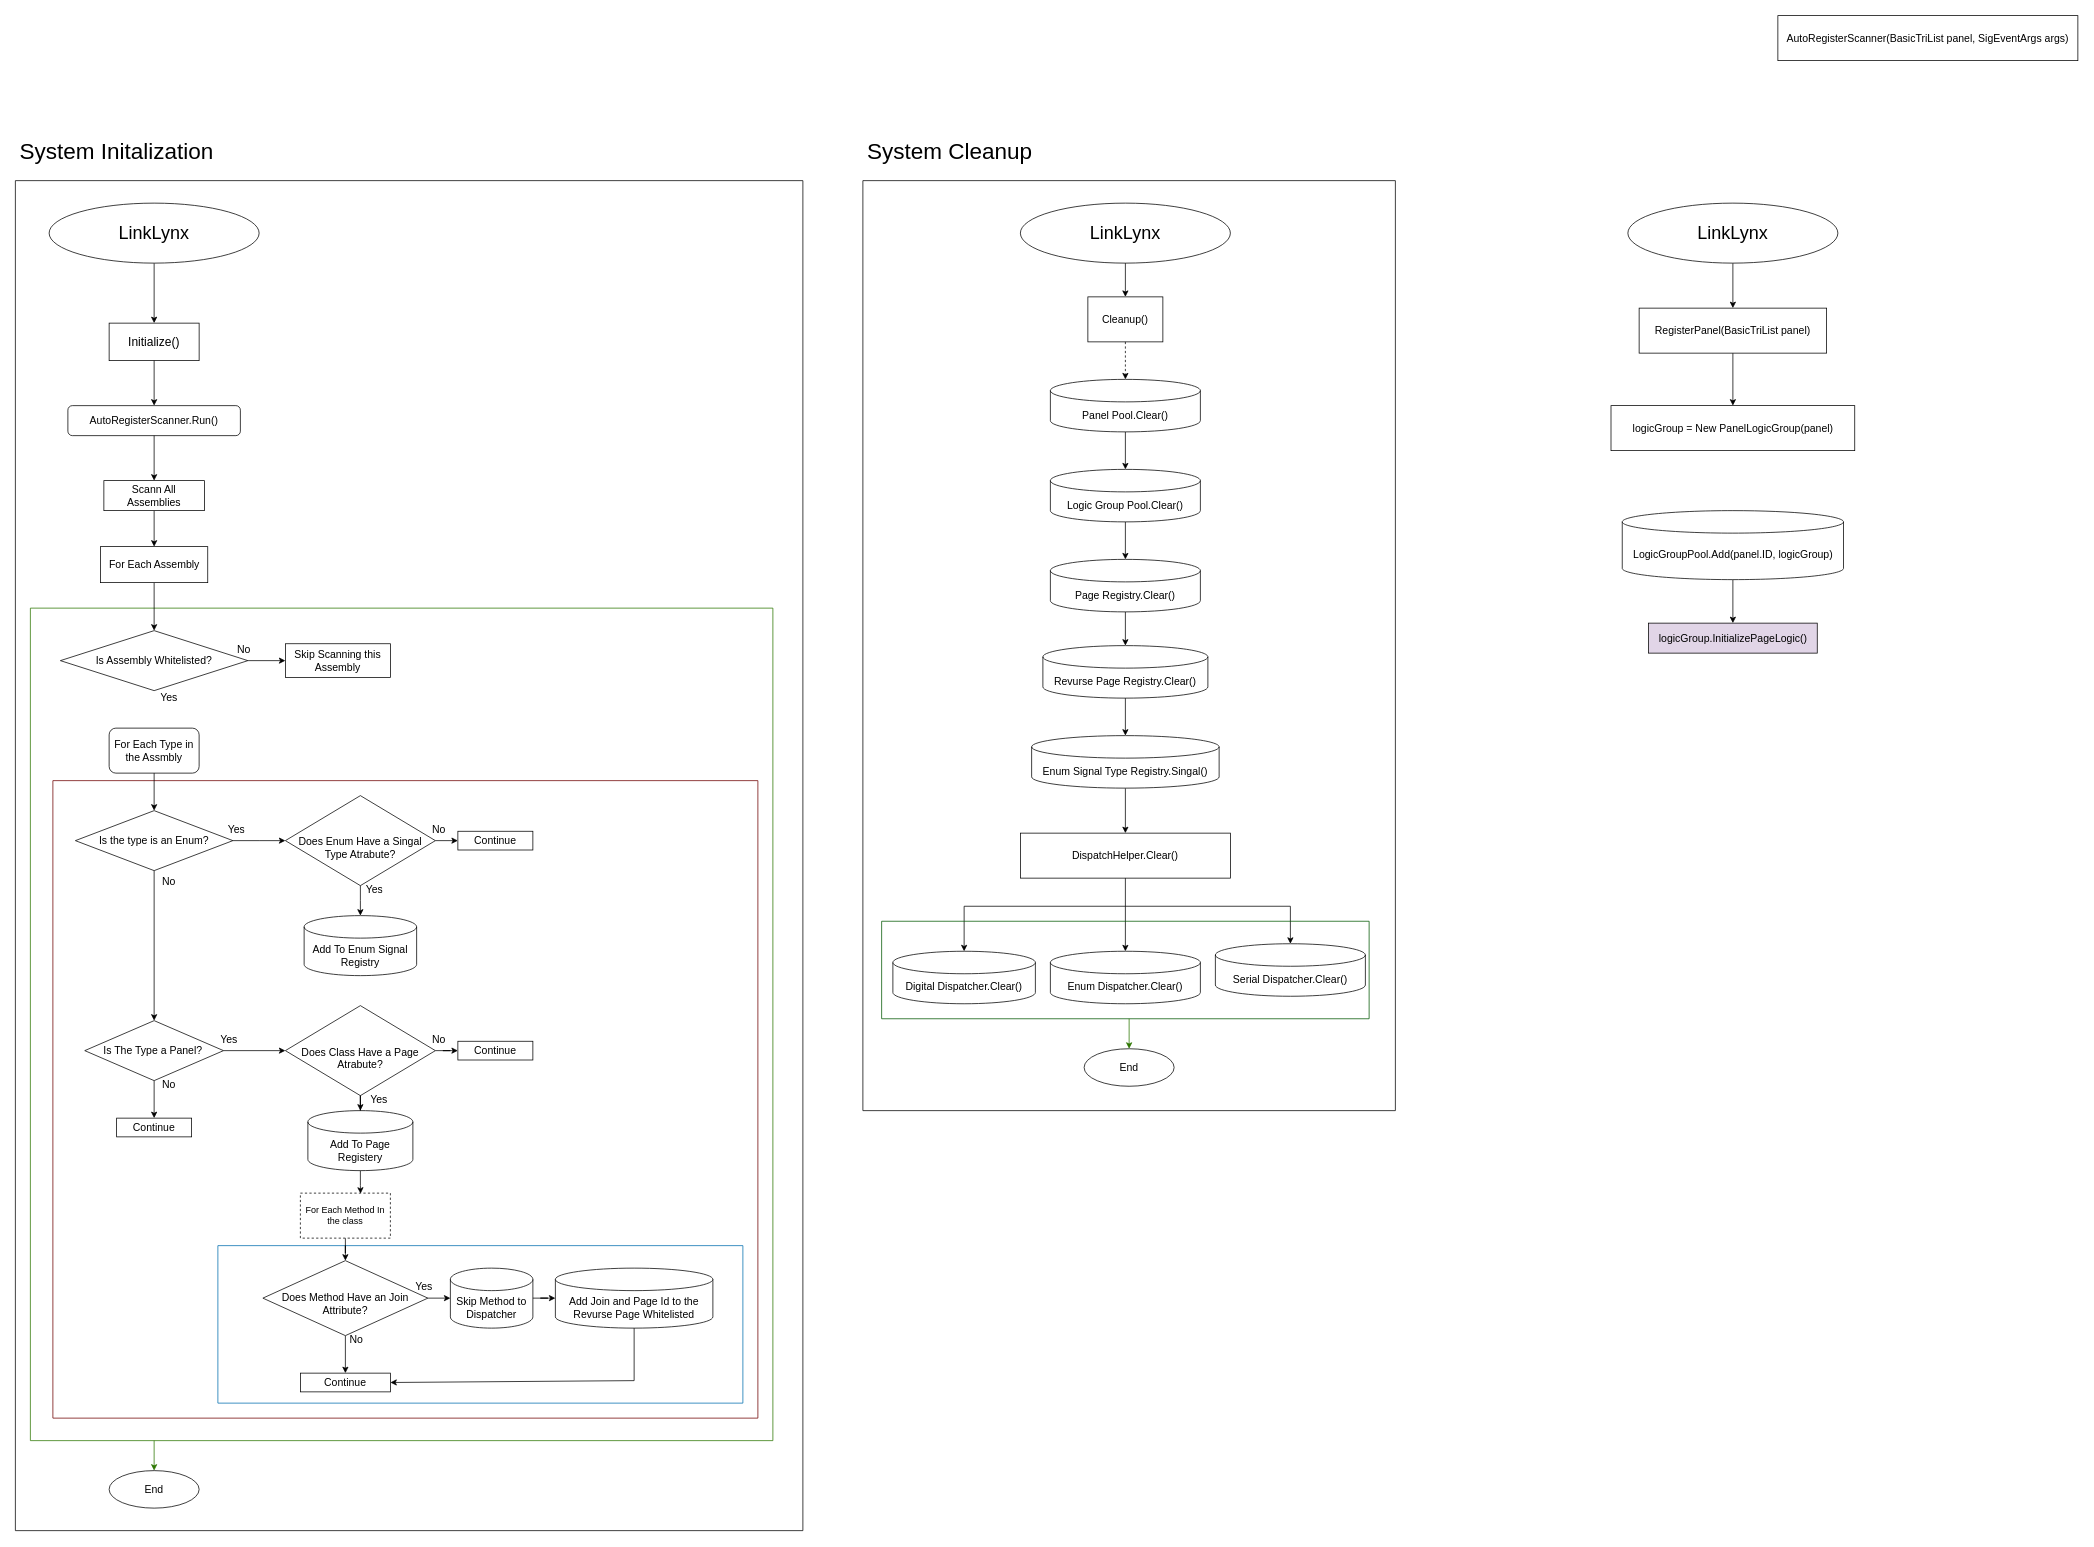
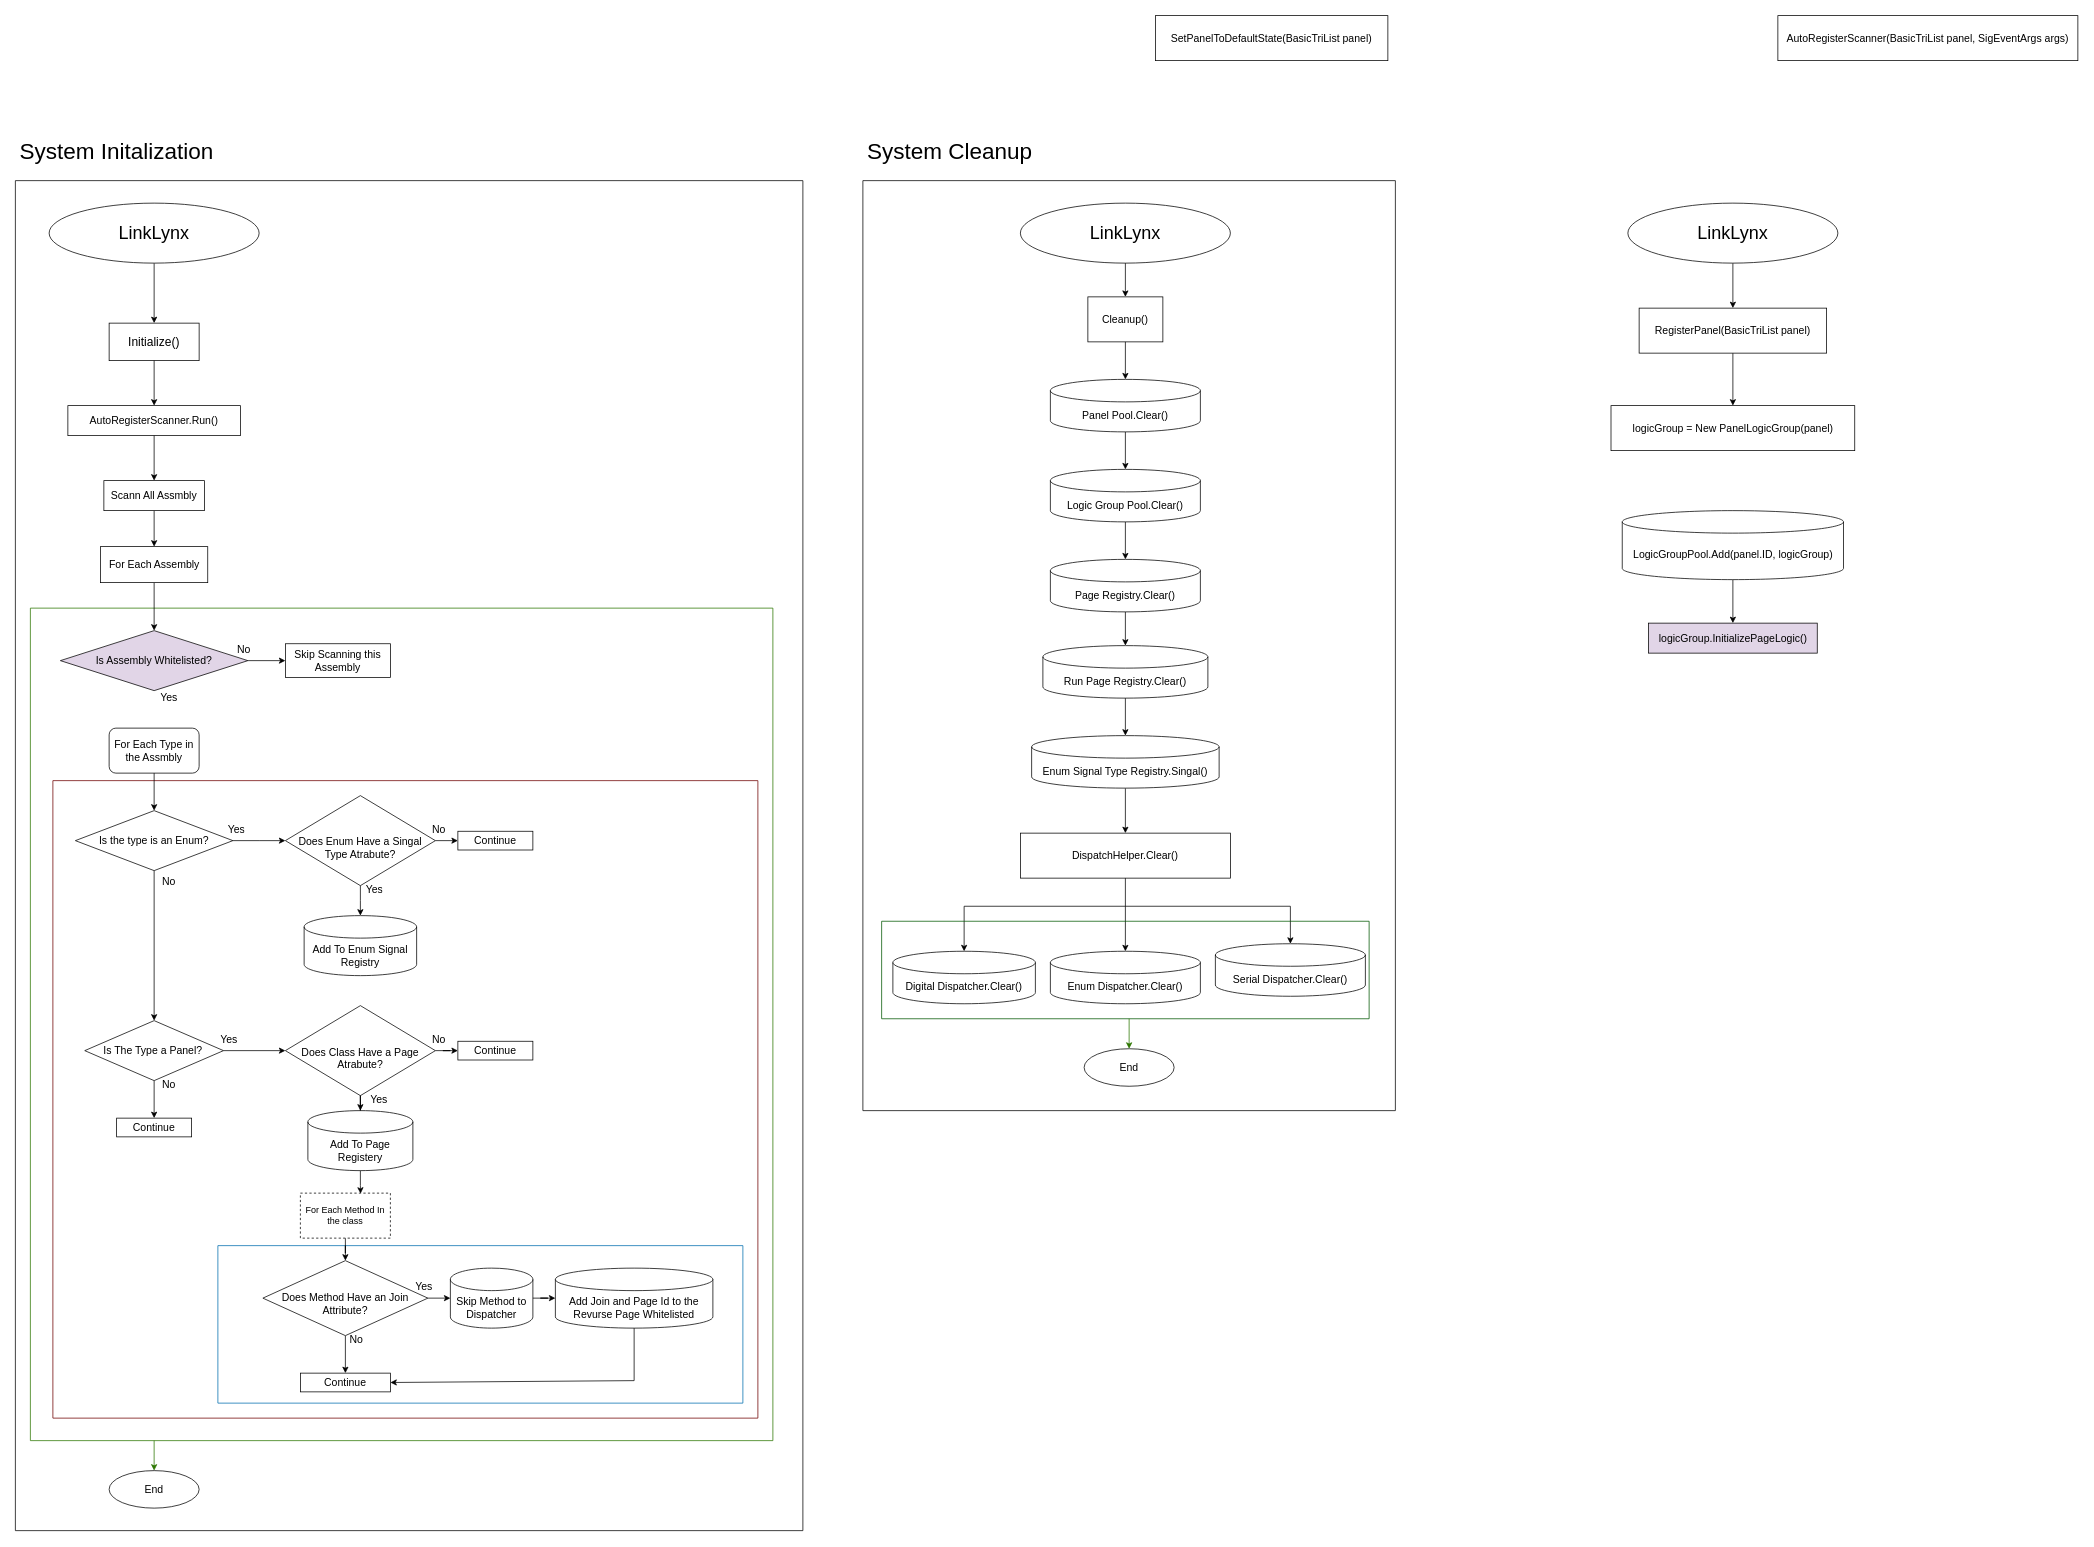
none -> (1272, 38)
(1125, 358) -> (1125, 358)
(154, 420) -> (154, 420)
(154, 495) -> (154, 495)
(154, 660) -> (154, 660)
(1125, 681) -> (1125, 681)
